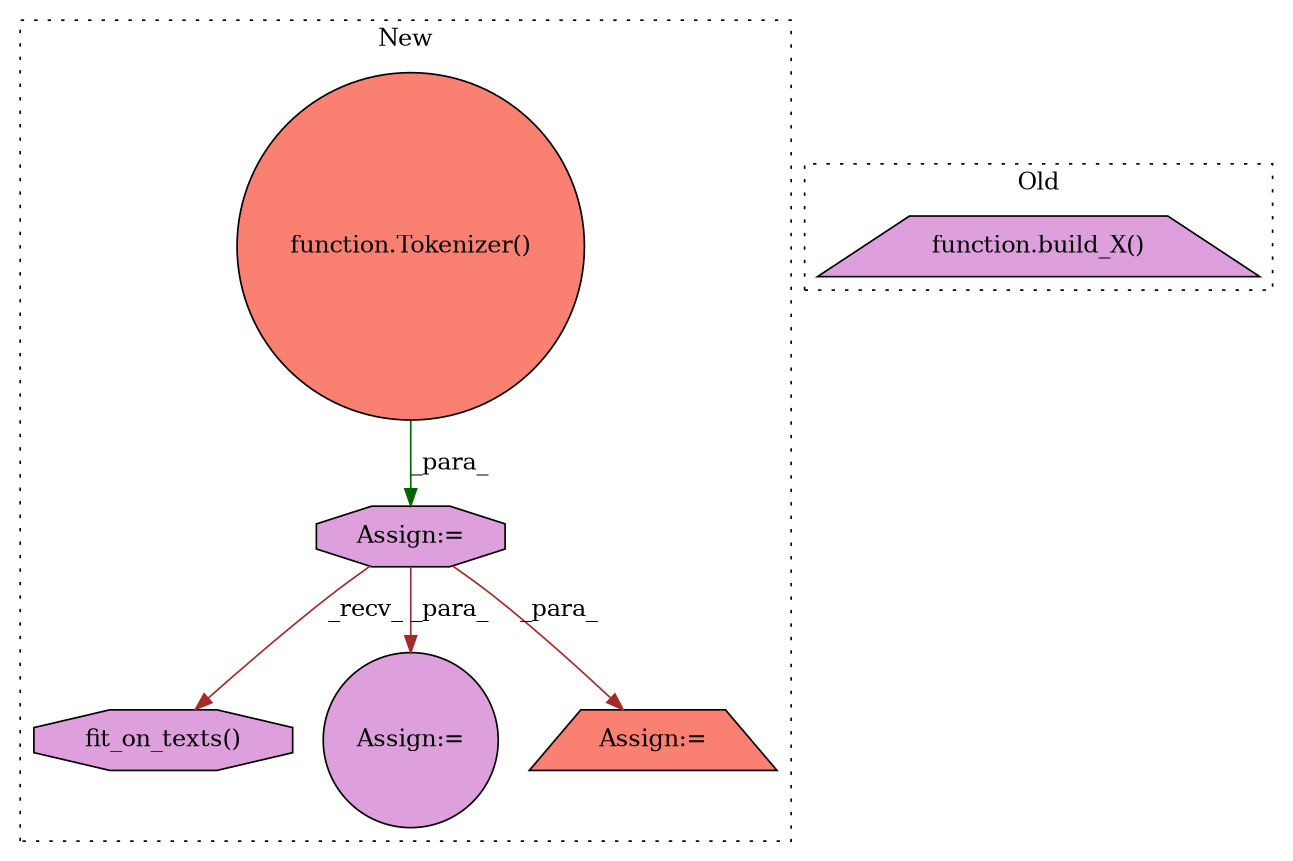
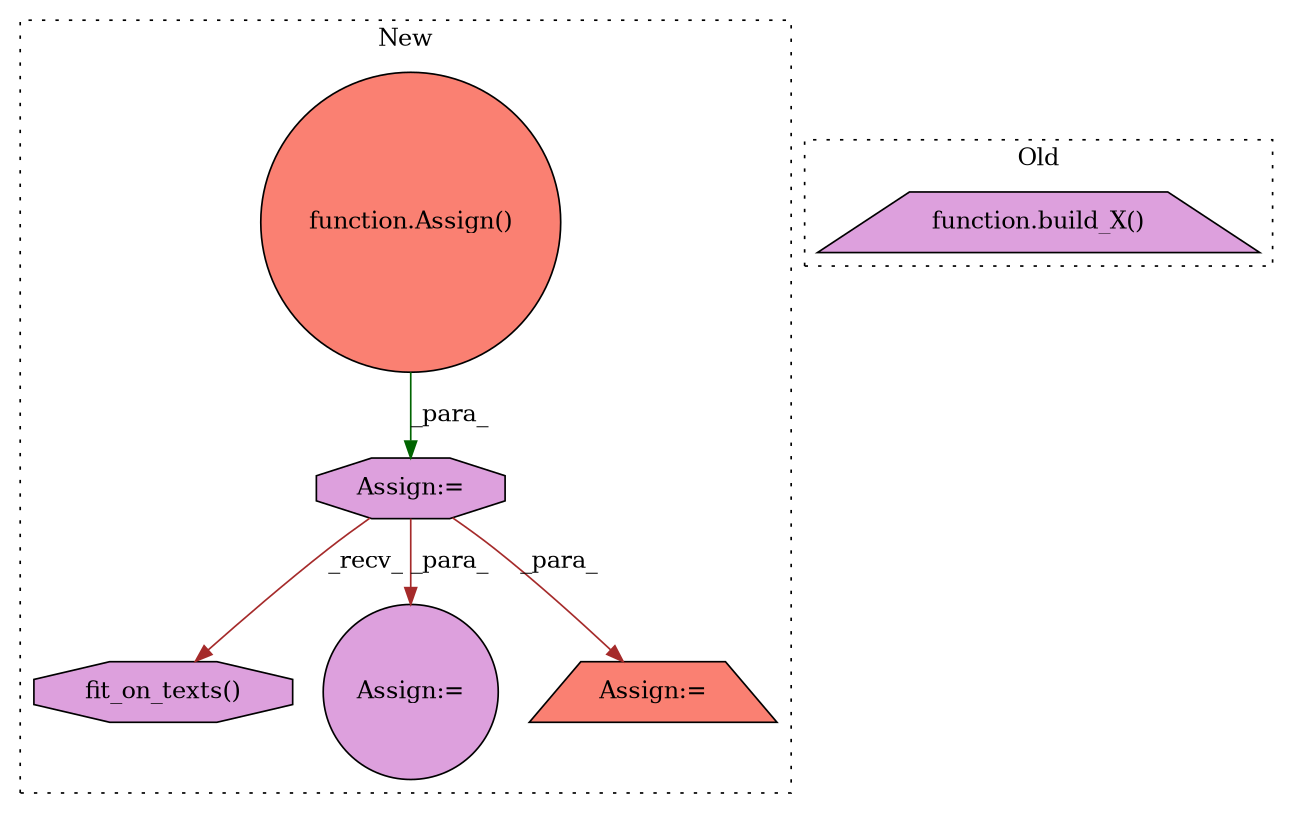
(411, 246) -> (411, 222)
